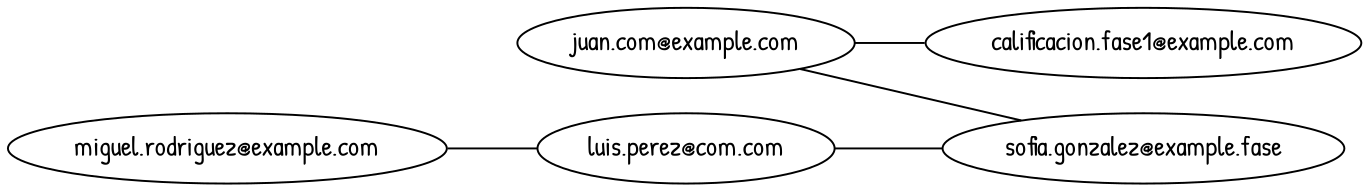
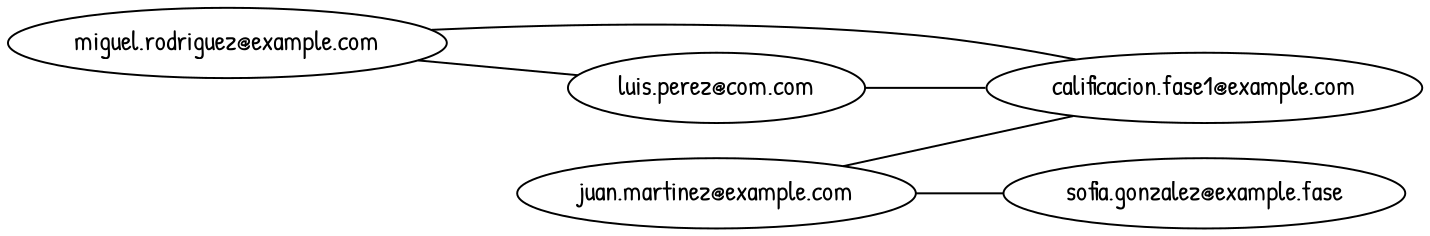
none -> (755, 26)
(686, 43) -> (717, 193)
(889, 148) -> (926, 88)
